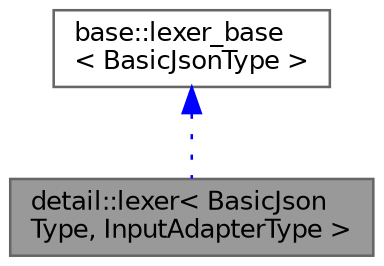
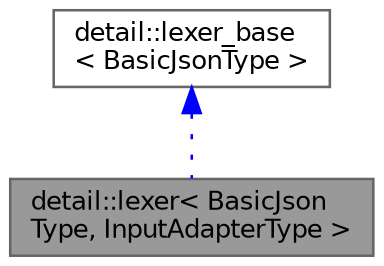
(192, 49) -> (192, 49)
